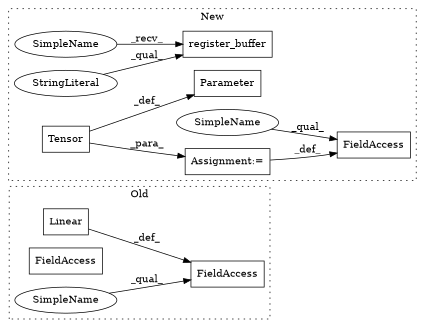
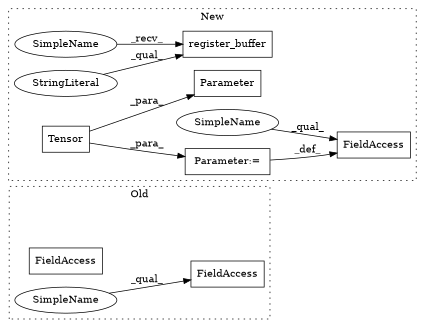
(147, 101) -> (147, 101)
(228, 162) -> (228, 162)
(66, 222) -> none
